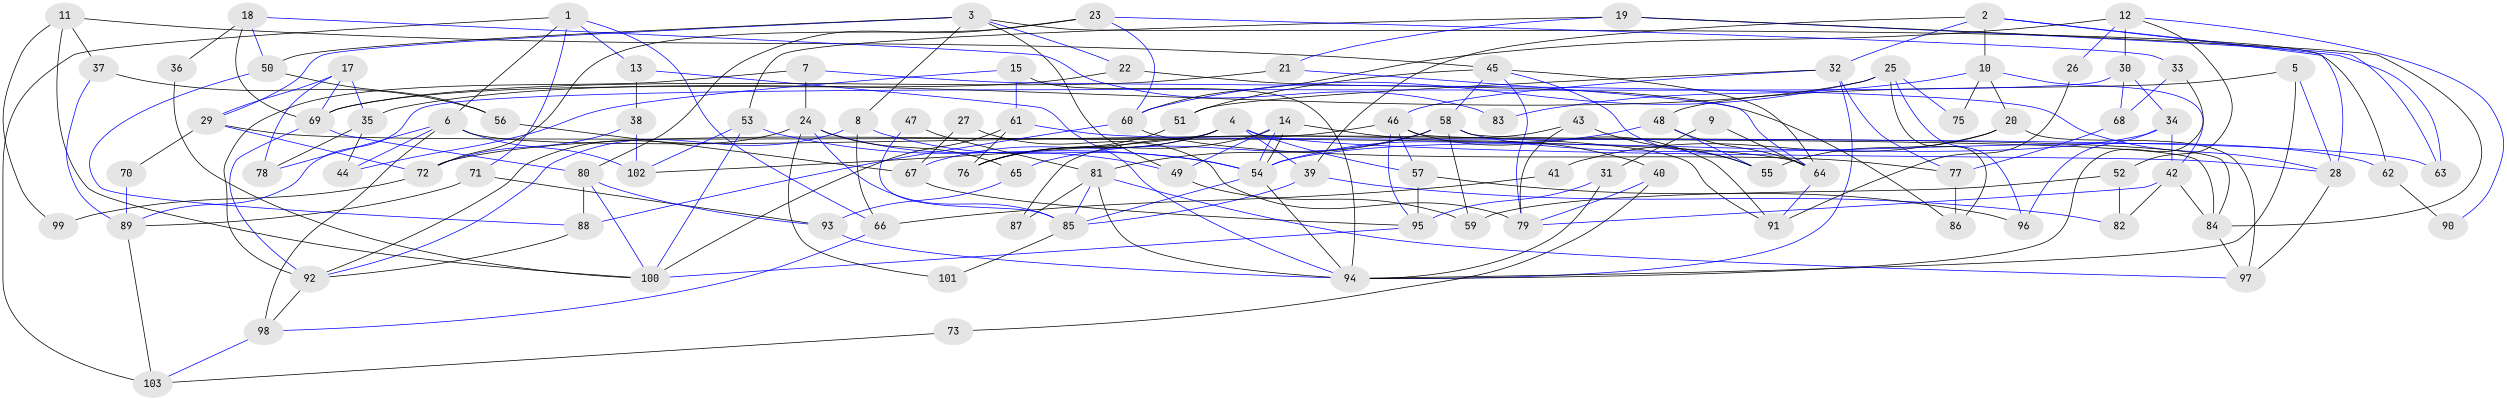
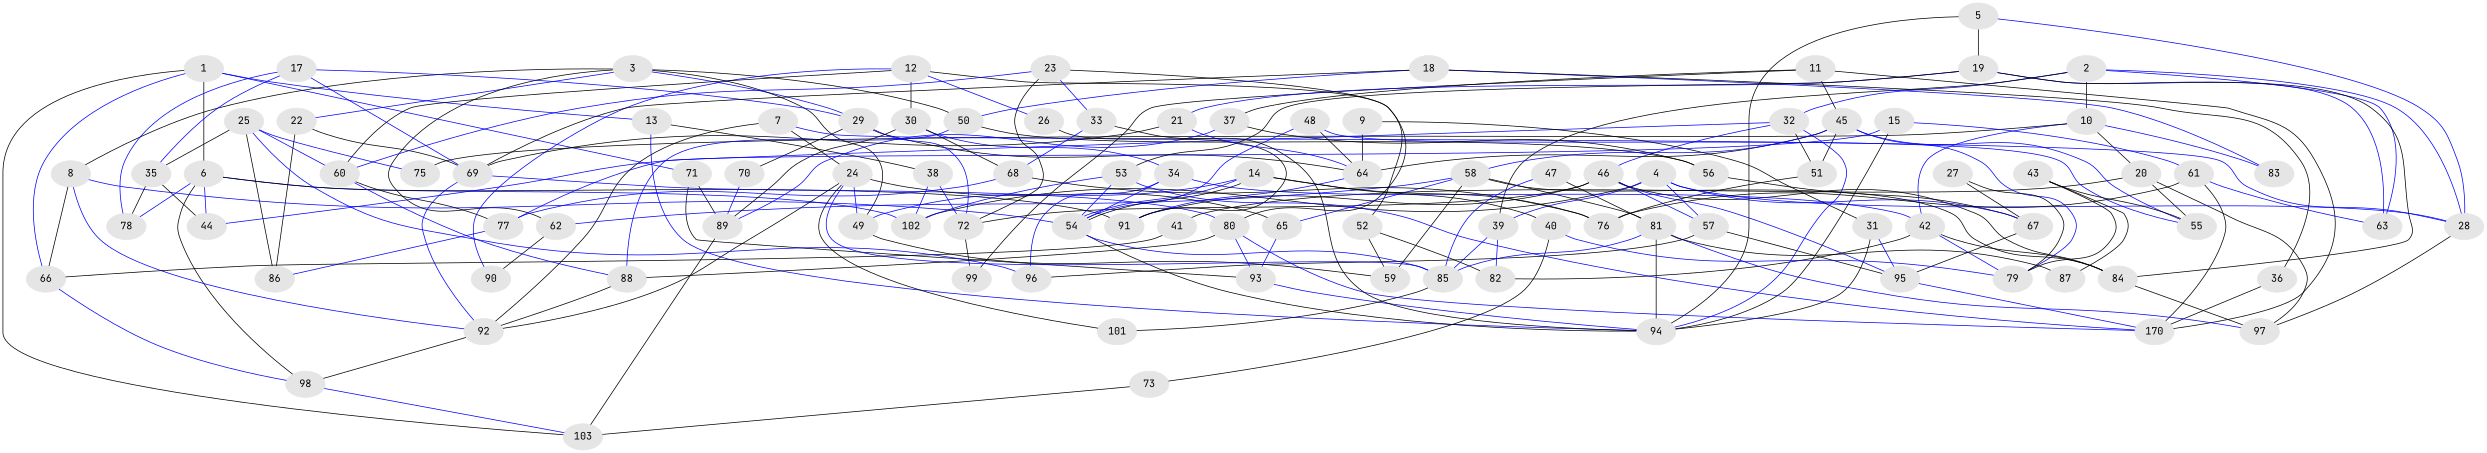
(1974, 88) -> (1978, 42)
(661, 93) -> (799, 163)
(2122, 95) -> (962, 148)
(1098, 148) -> (1312, 190)
(650, 279) -> (2154, 332)
